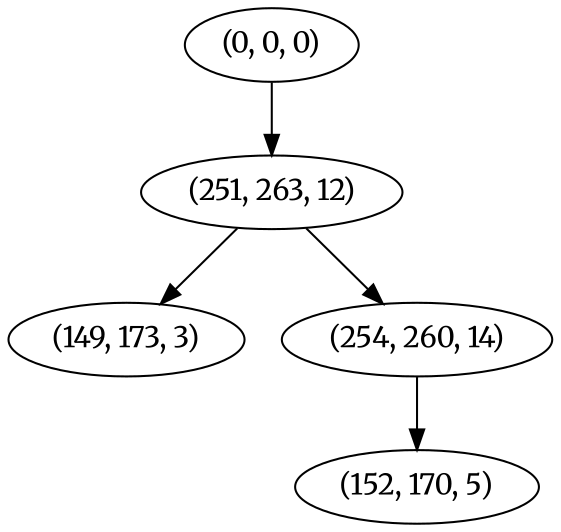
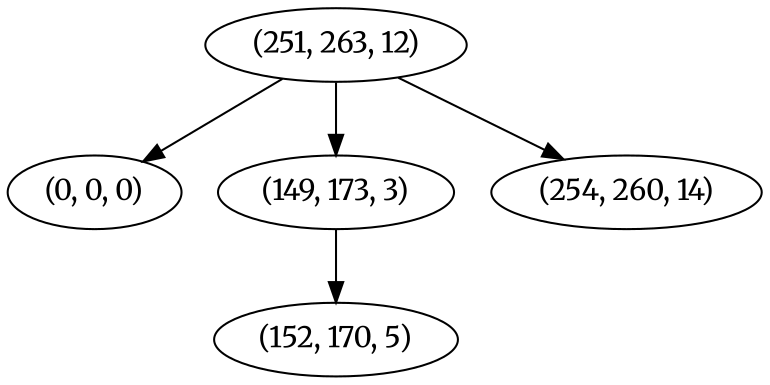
(272, 109) -> (222, 115)
(417, 403) -> (336, 256)
